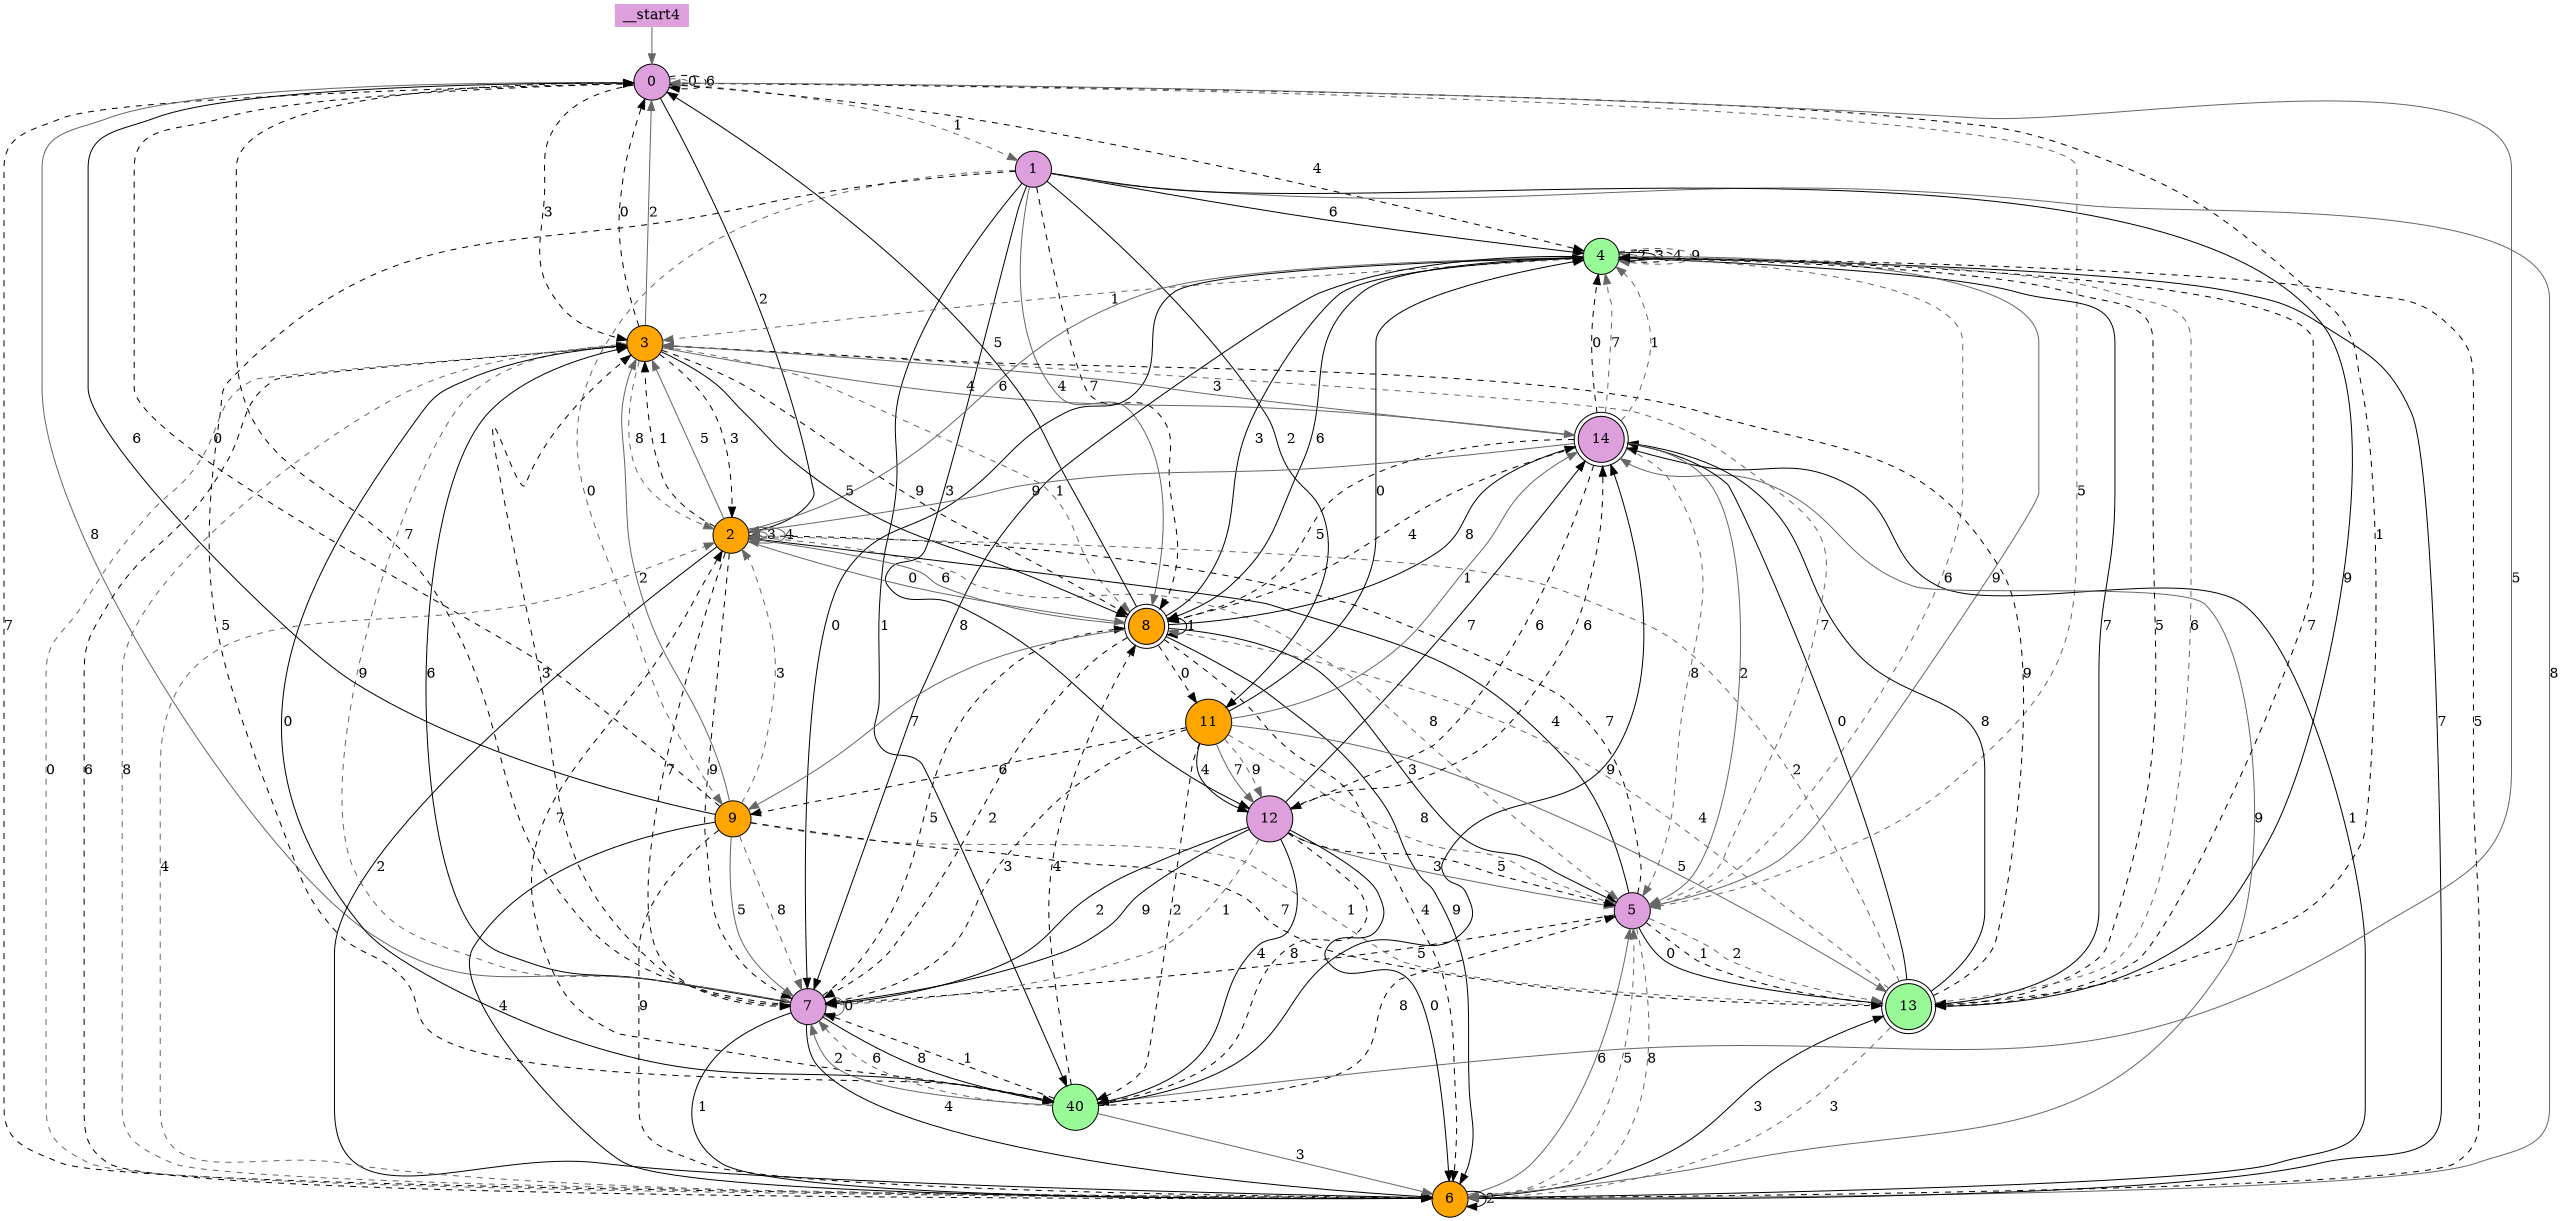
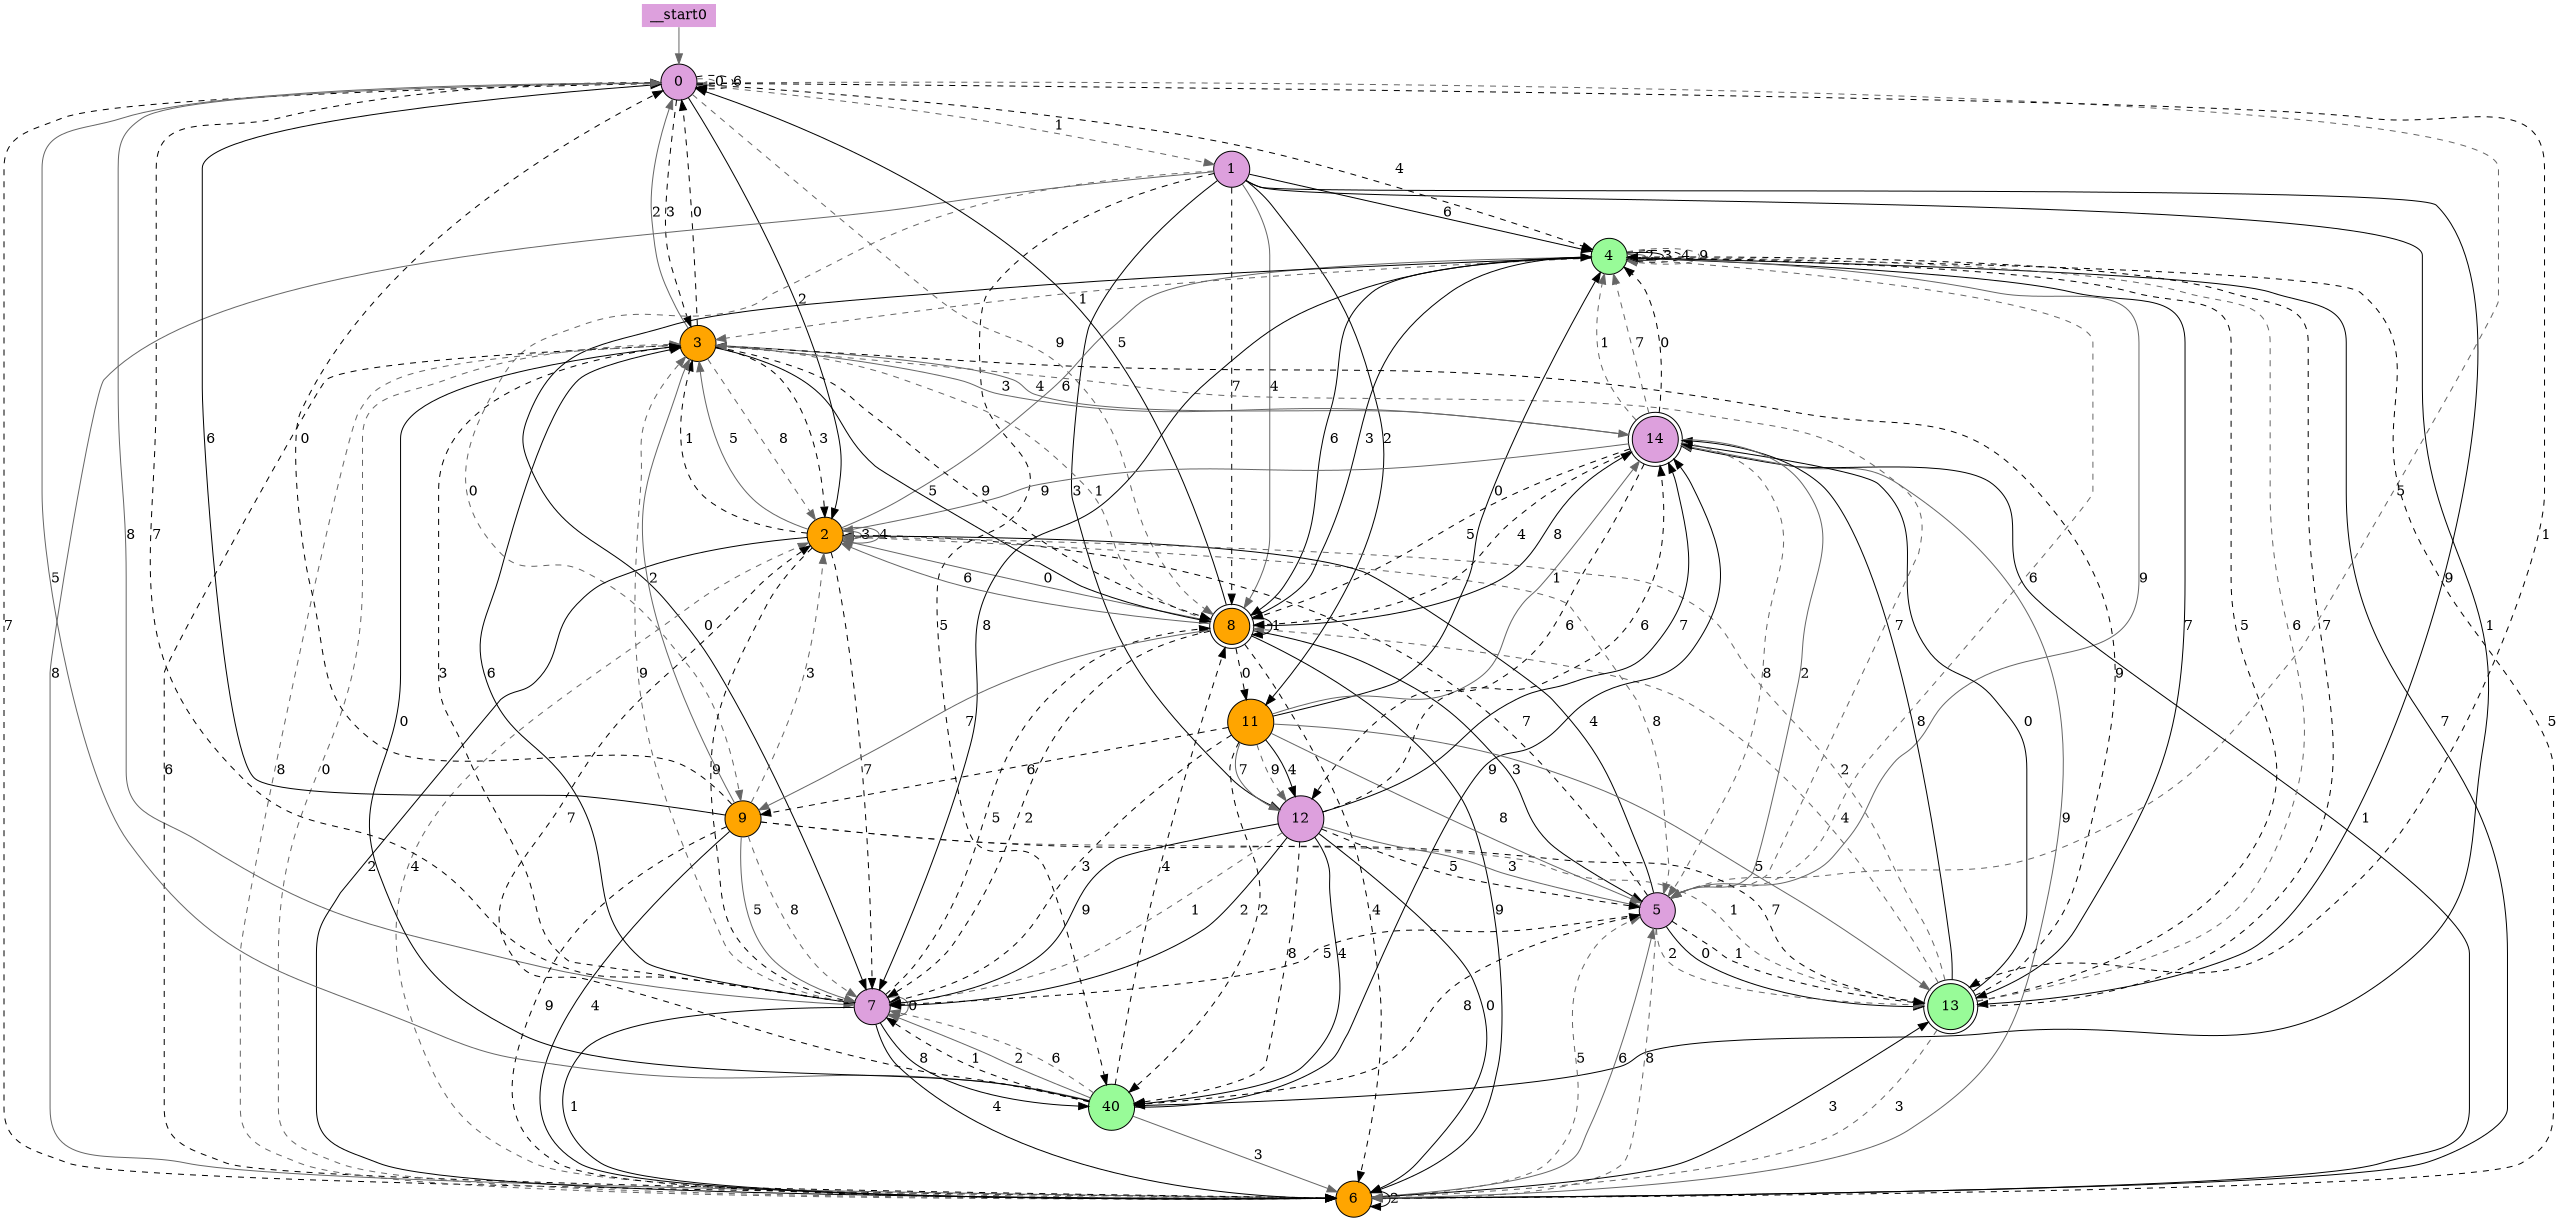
(652, 16) -> (679, 16)
none -> (968, 319)
(1409, 837) -> (1441, 815)
